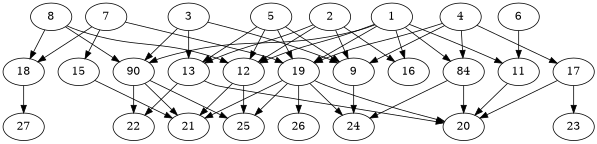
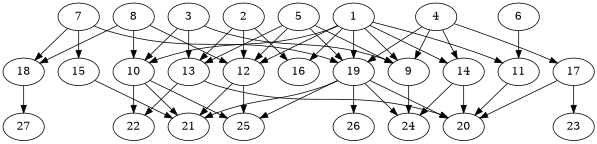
(341, 41) -> (378, 42)
(134, 72) -> (134, 72)
(464, 72) -> (464, 72)
